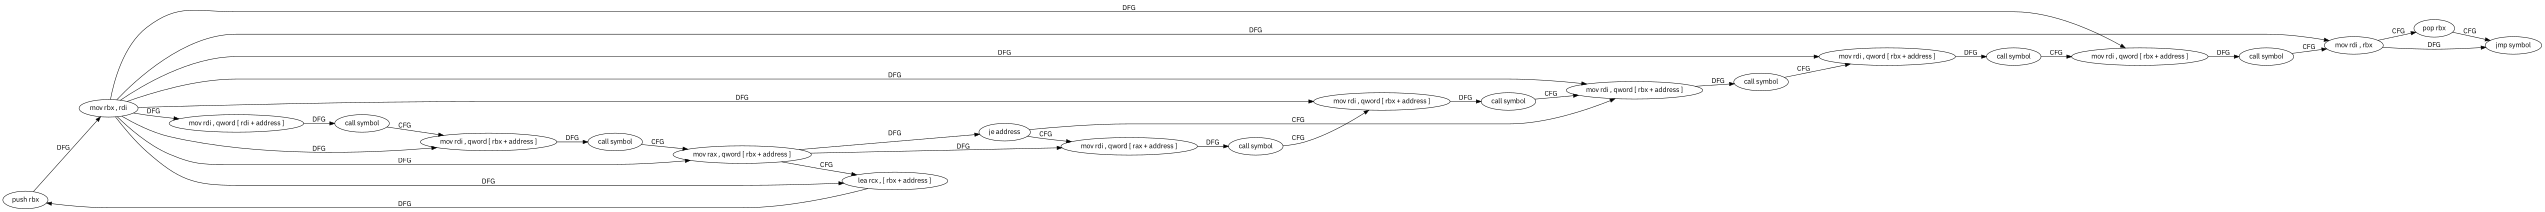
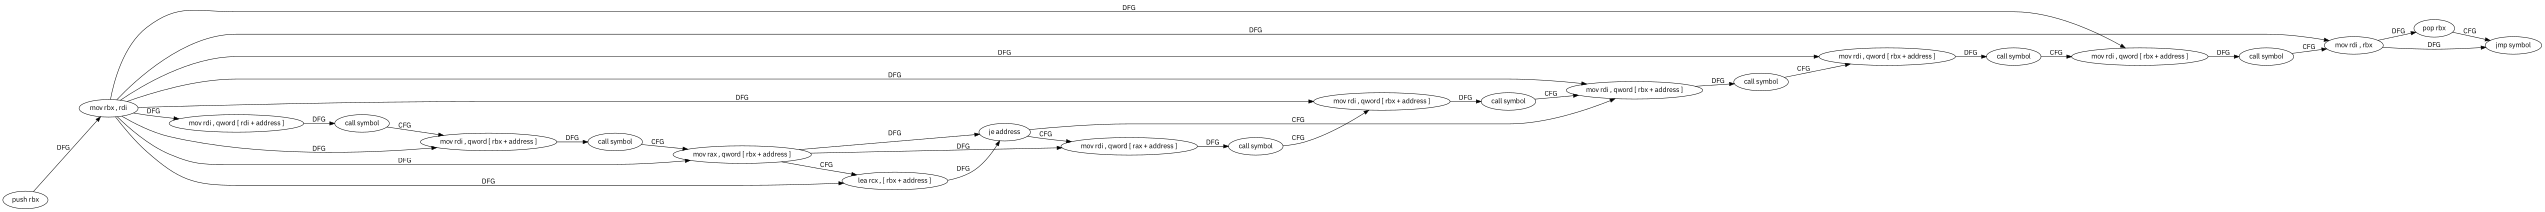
(2399, 32) -> (2399, 32)
(461, 208) -> (977, 168)
